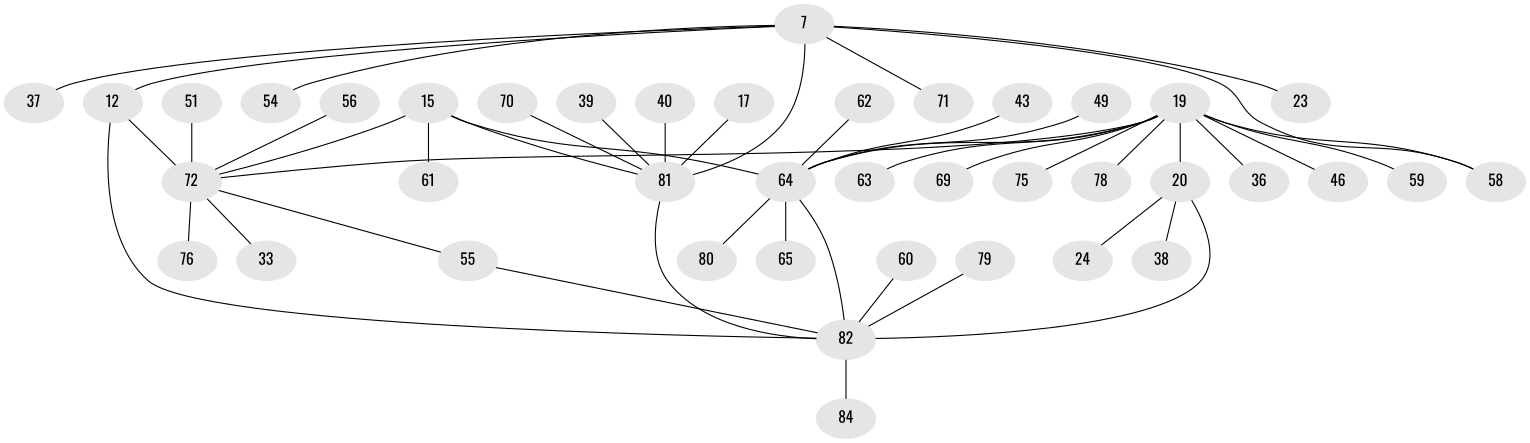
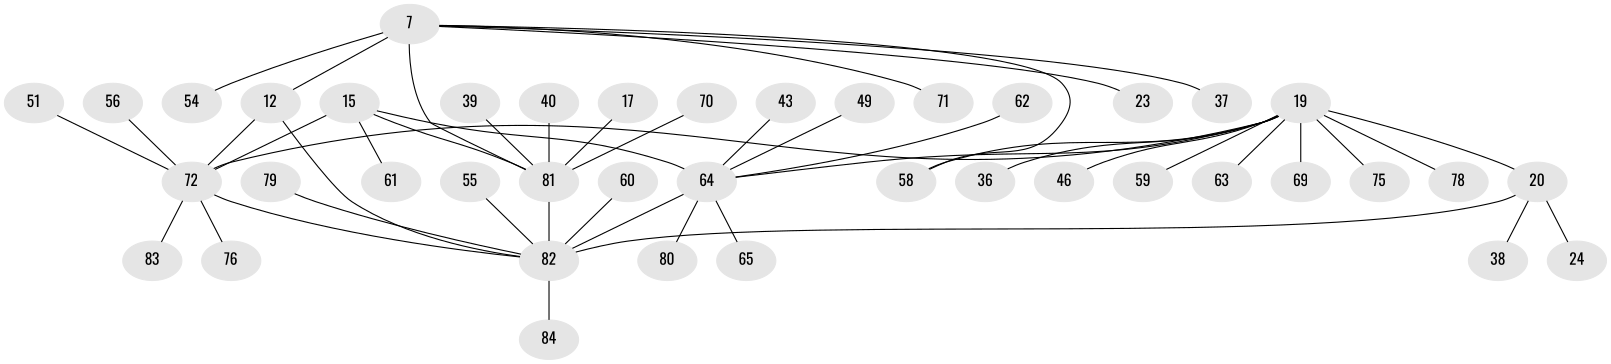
(330, 221) -> (365, 234)
(266, 261) -> (152, 261)
